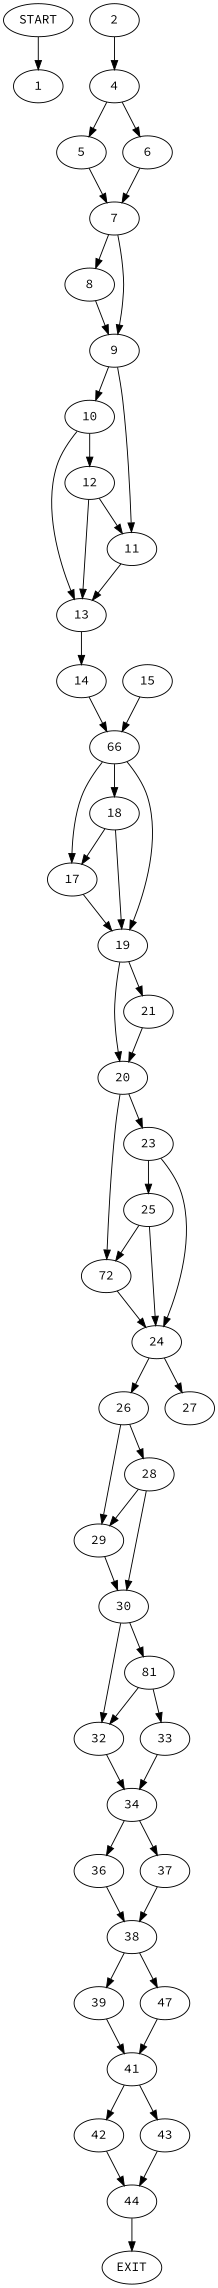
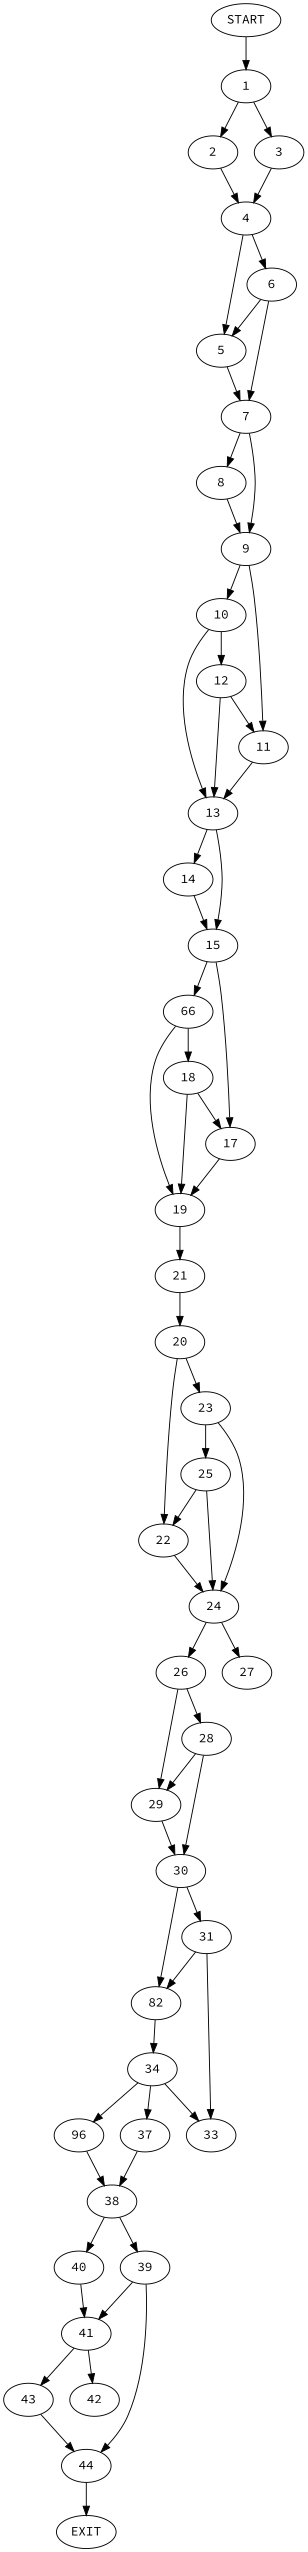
none -> (232, 115)
none -> (279, 152)
none -> (249, 314)
(96, 710) -> (199, 908)
(79, 805) -> (225, 1040)
none -> (222, 875)
(115, 1007) -> none
(106, 1276) -> (163, 1540)
(149, 1673) -> (207, 1937)
(99, 1739) -> (156, 2003)
(151, 1768) -> (179, 2099)
(99, 1871) -> (79, 2135)
(165, 2003) -> (79, 2268)
(113, 2164) -> (141, 2369)
